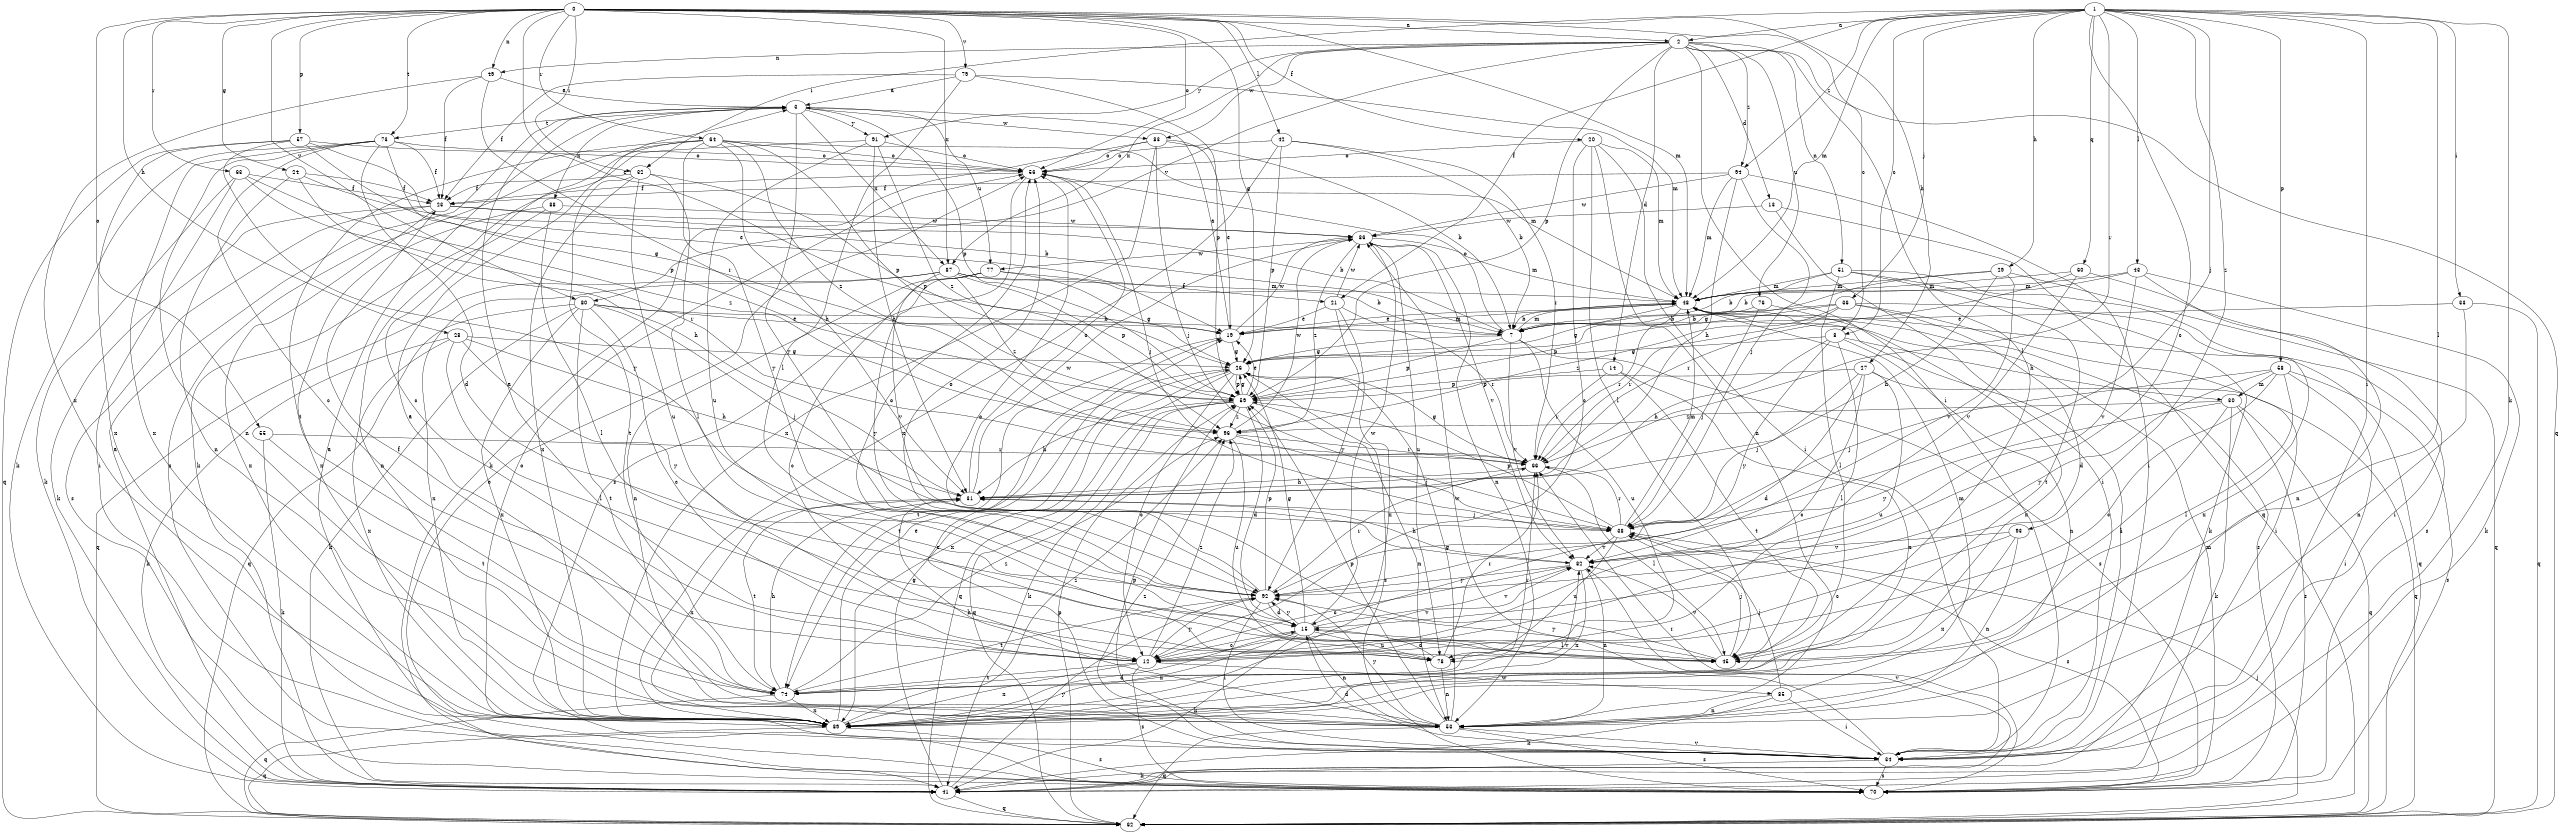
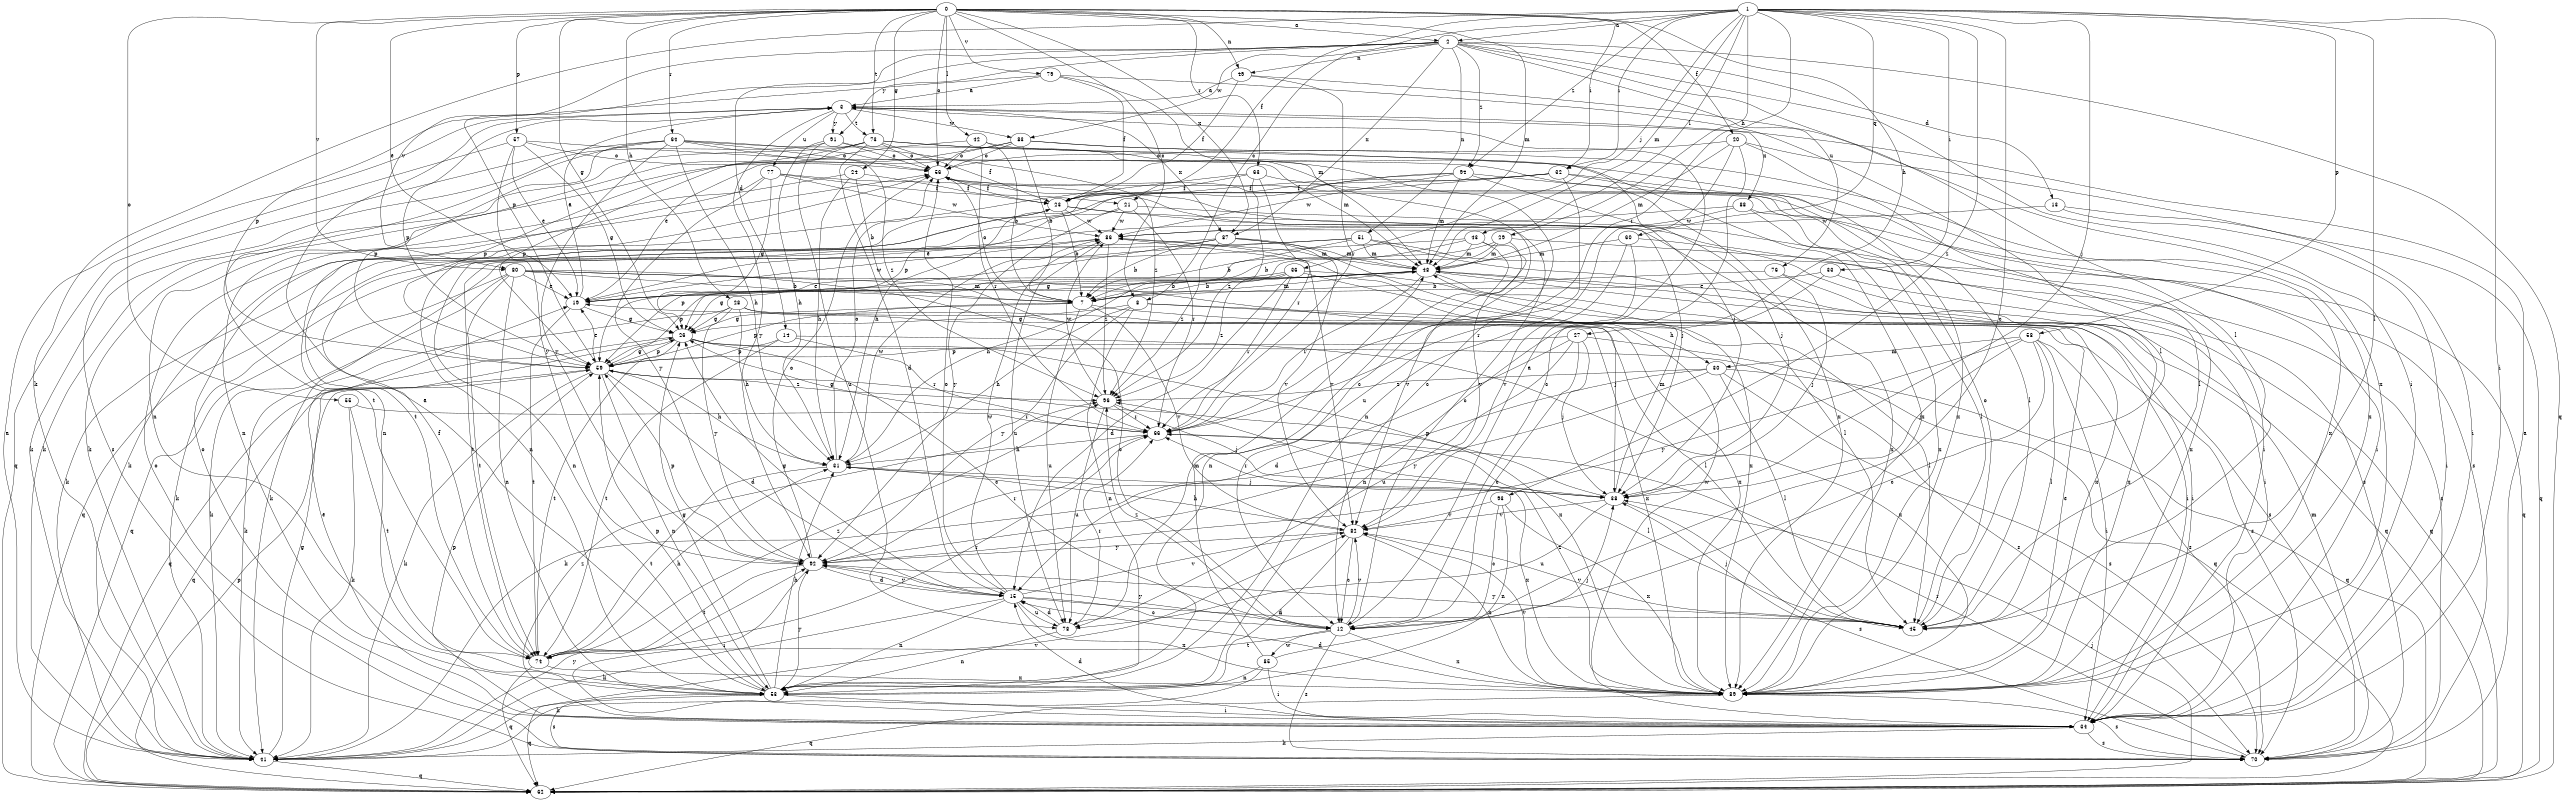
(1178, 254) -> (937, 208)
none -> (528, 549)
(1697, 743) -> (1226, 711)
